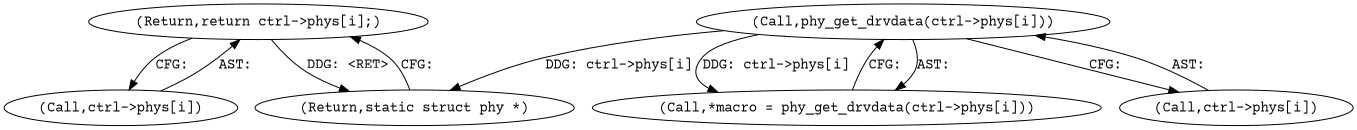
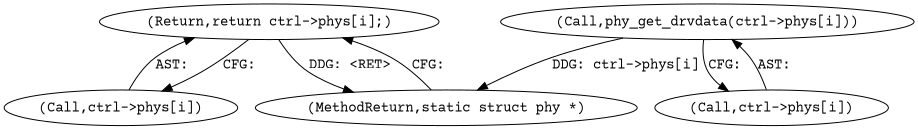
(415, 108) -> (446, 108)
(847, 108) -> none
